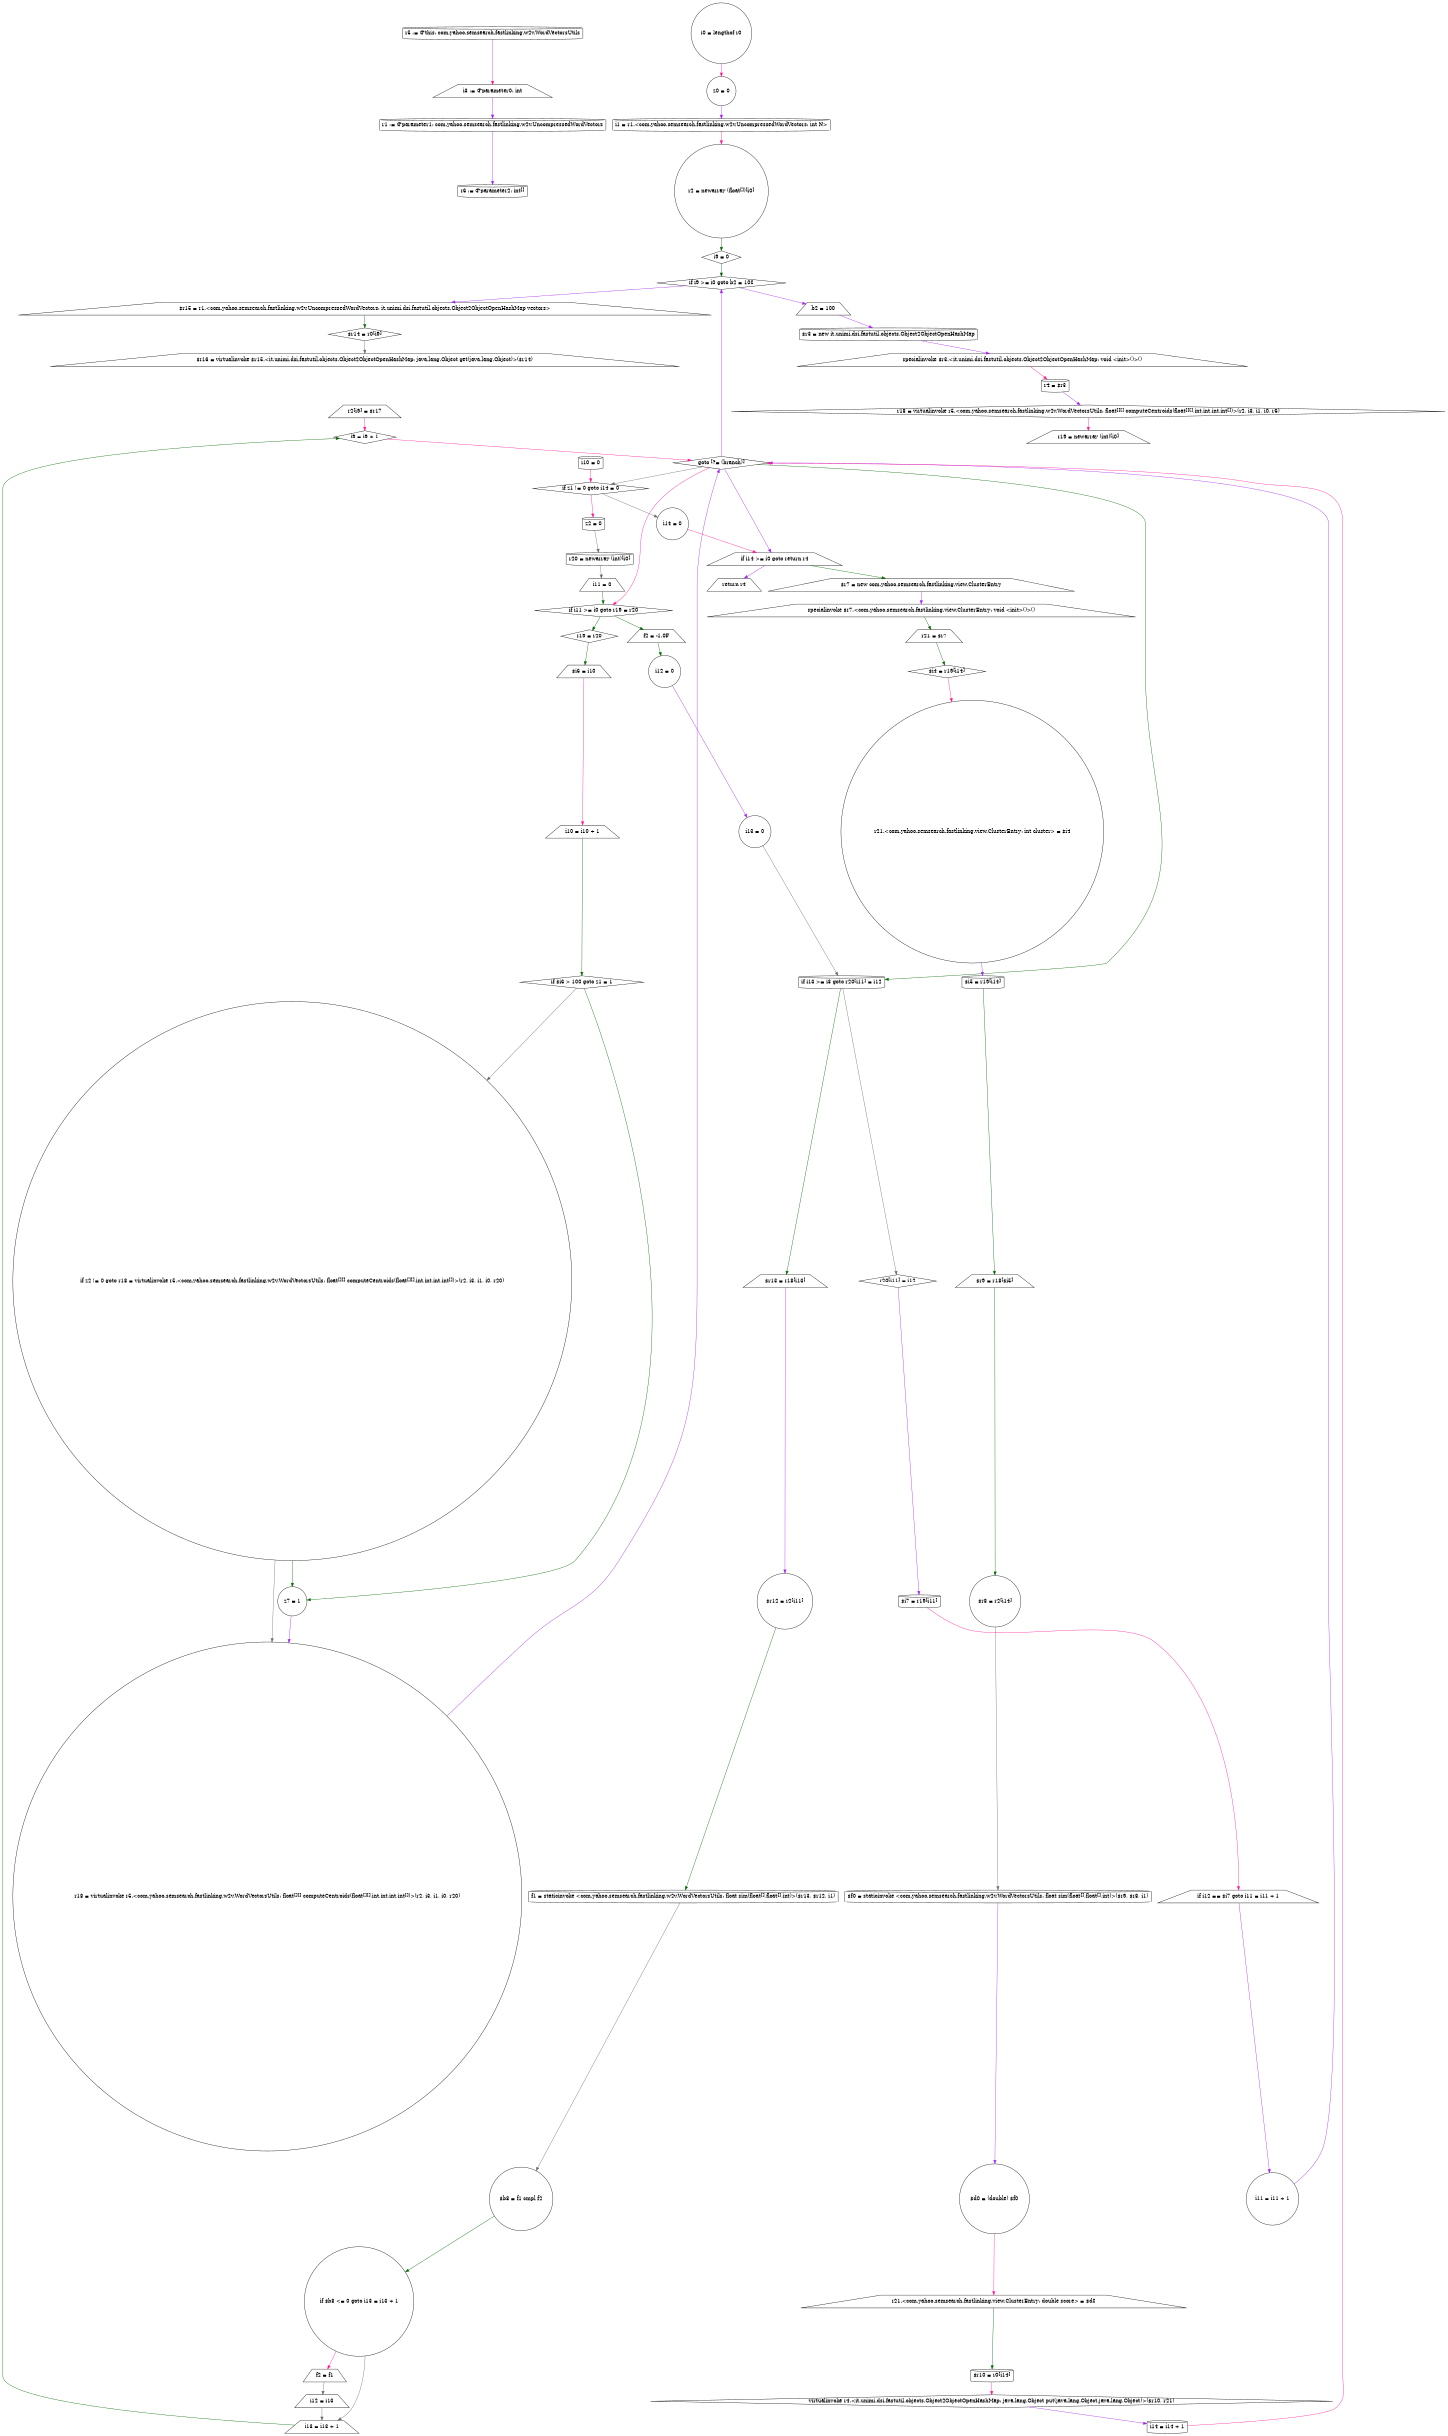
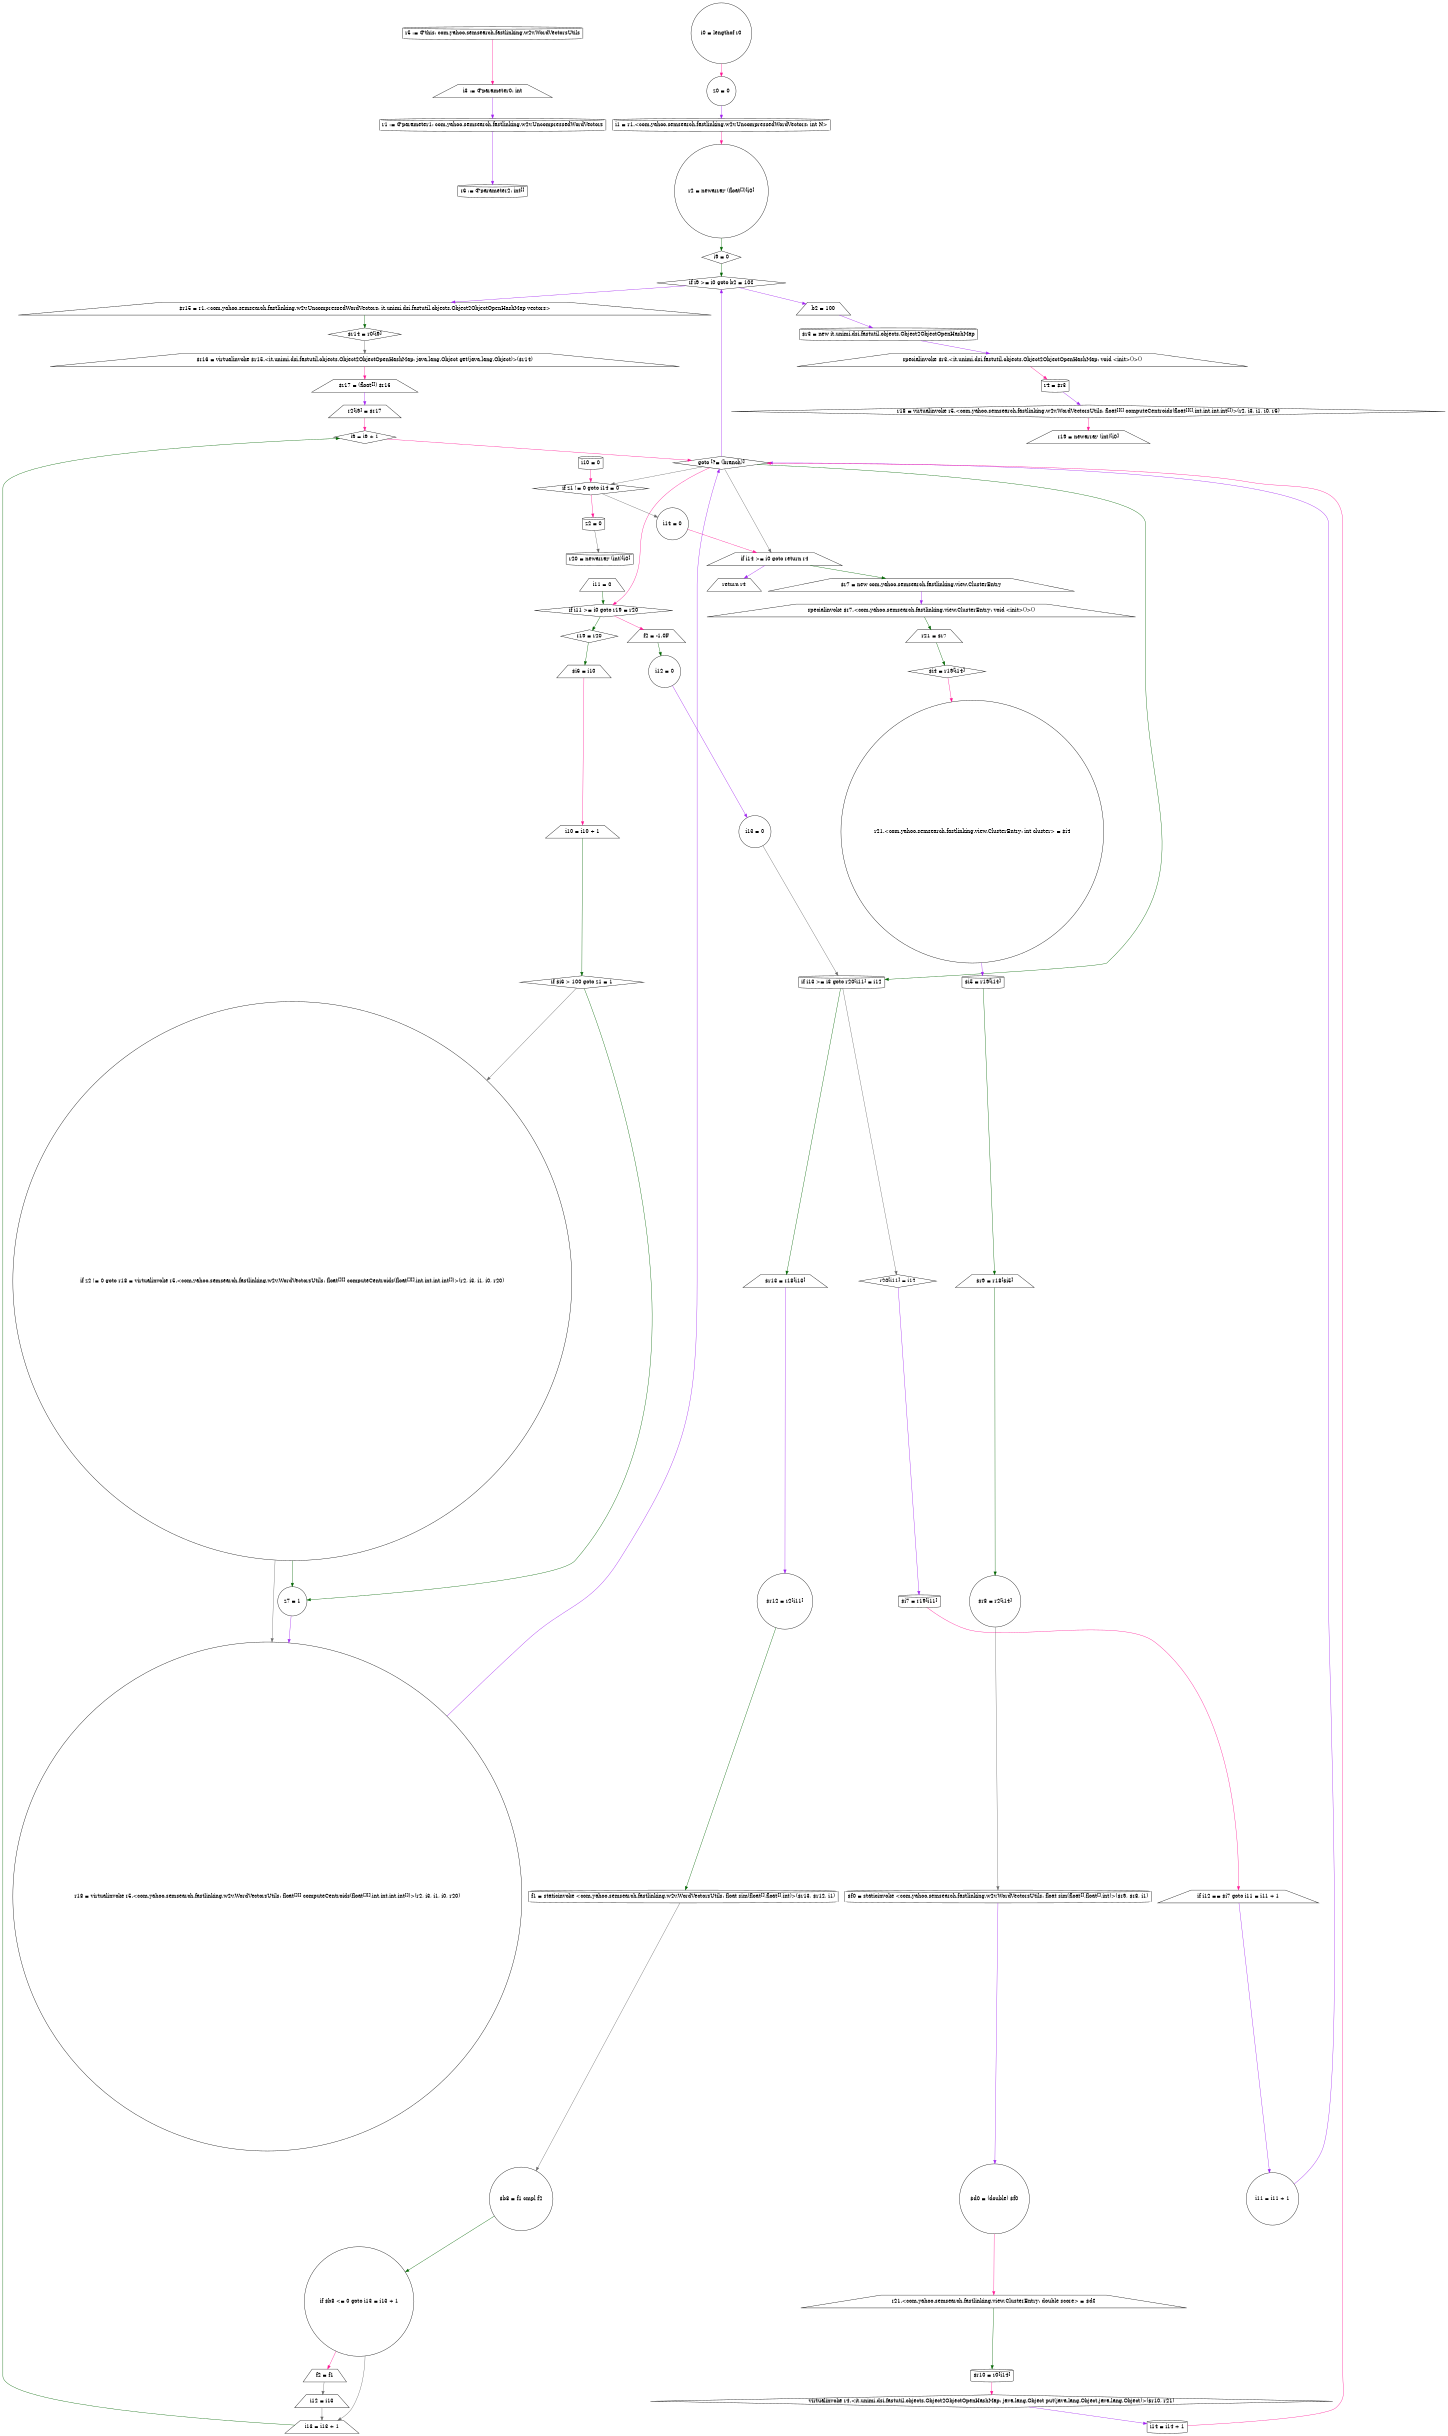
none -> (365, 386)
(747, 509) -> (747, 509)
(601, 570) -> none
(627, 622) -> (627, 622)
